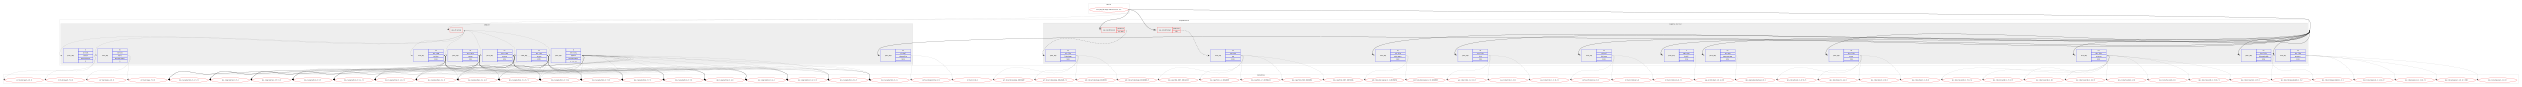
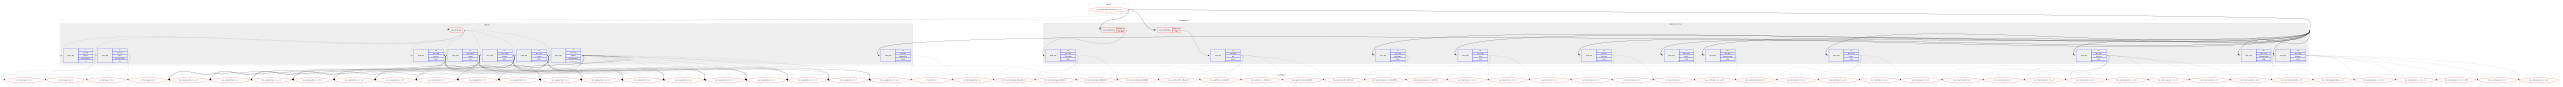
none -> (2539, 80)
